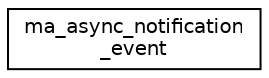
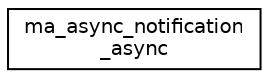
(134, 39) -> (134, 39)
